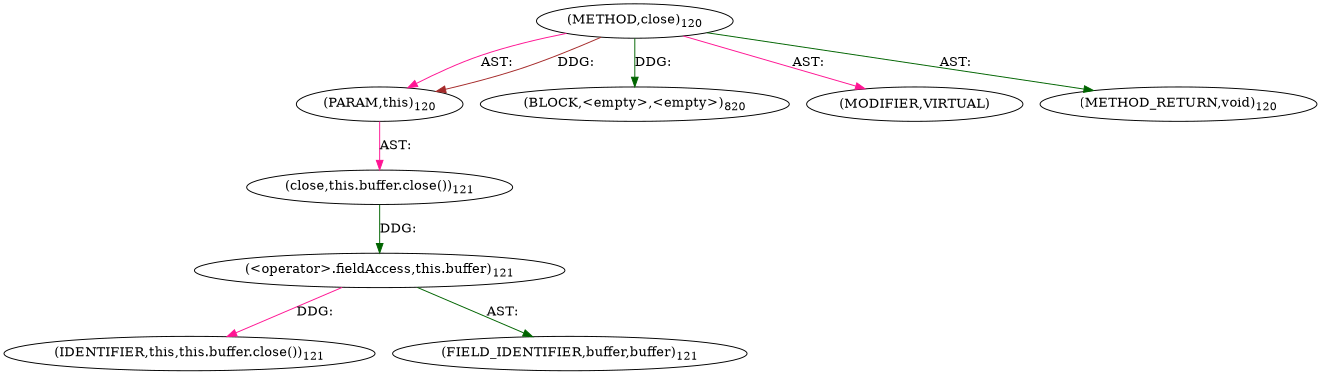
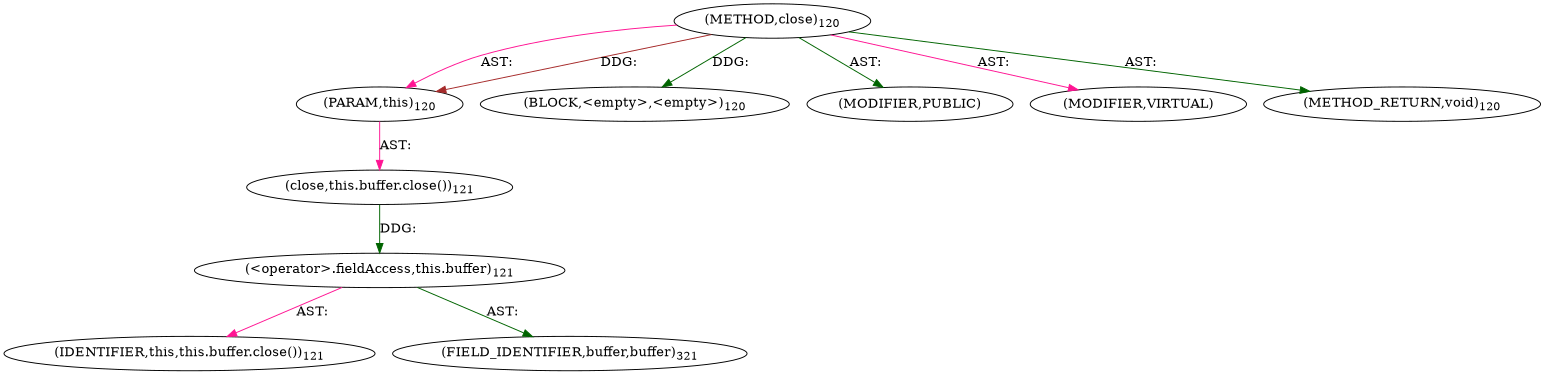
(735, 103) -> (735, 103)
none -> (910, 104)
(317, 312) -> (315, 312)
(687, 352) -> (687, 352)
